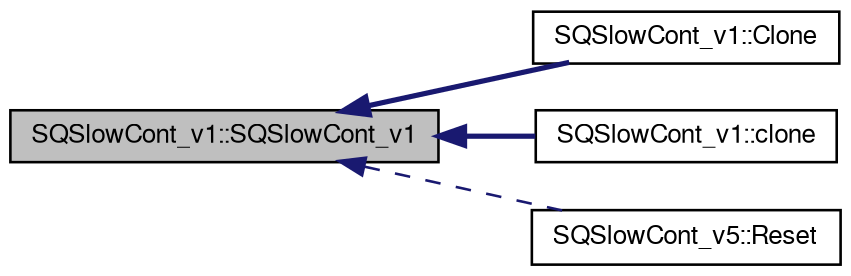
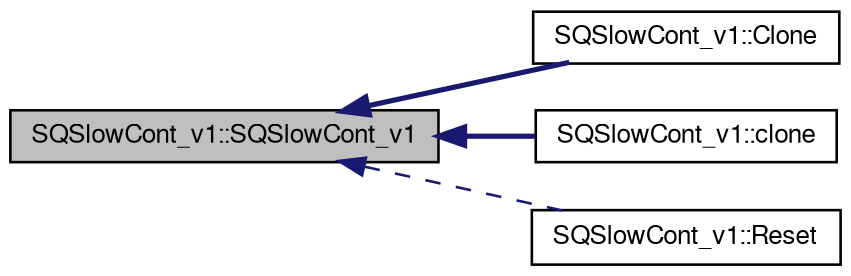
(686, 237) -> (686, 237)
